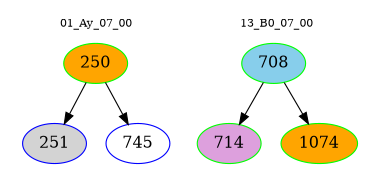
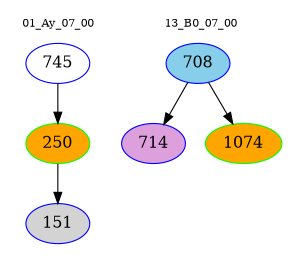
(274, 63) -> (198, 63)
(114, 98) -> (58, 98)
(55, 144) -> (58, 224)
(229, 144) -> (154, 144)
